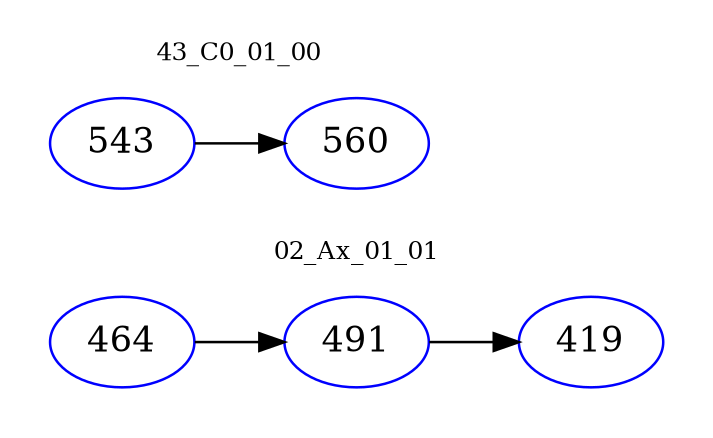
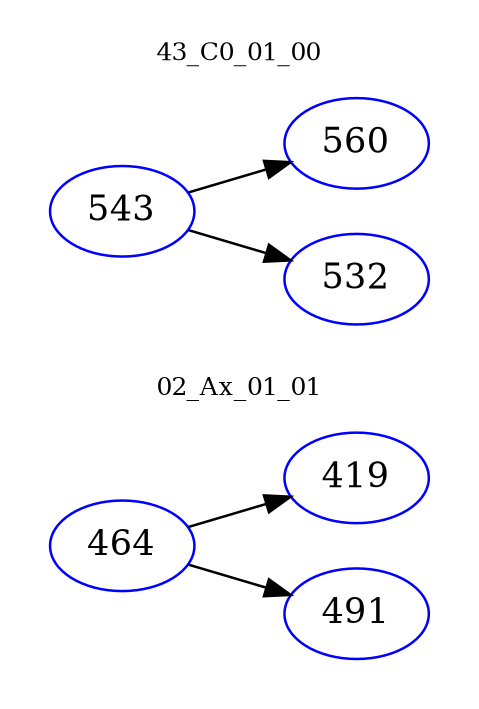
none -> (357, 279)
(461, 342) -> (227, 515)
